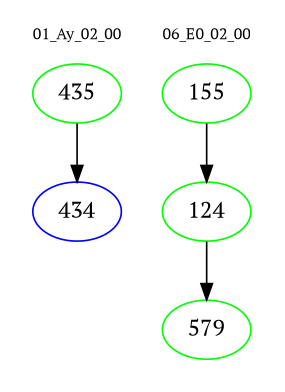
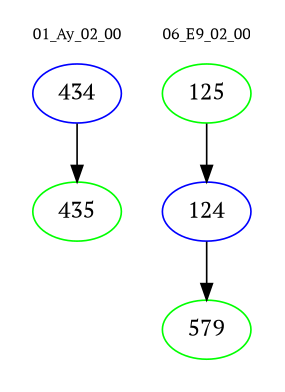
(207, 35) -> (207, 35)
(207, 93) -> (207, 93)
(77, 145) -> (77, 145)
(207, 212) -> (207, 212)
